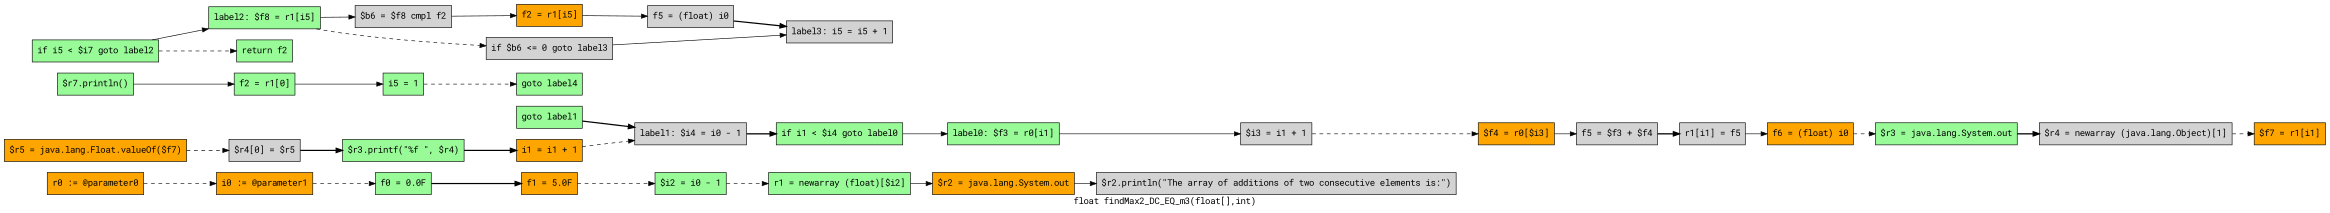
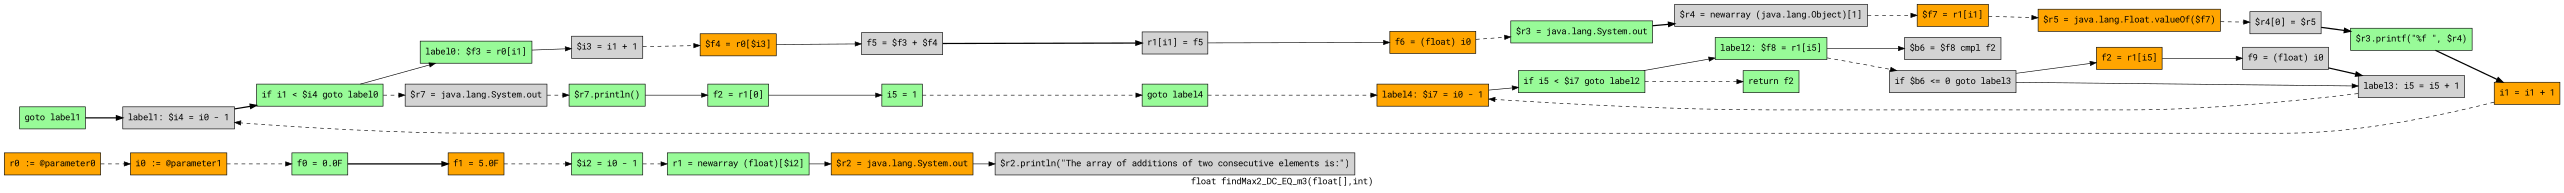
(481, 16) -> (2053, 68)
(691, 17) -> (2286, 58)
none -> (2010, 17)
none -> (476, 95)
none -> (1433, 95)
